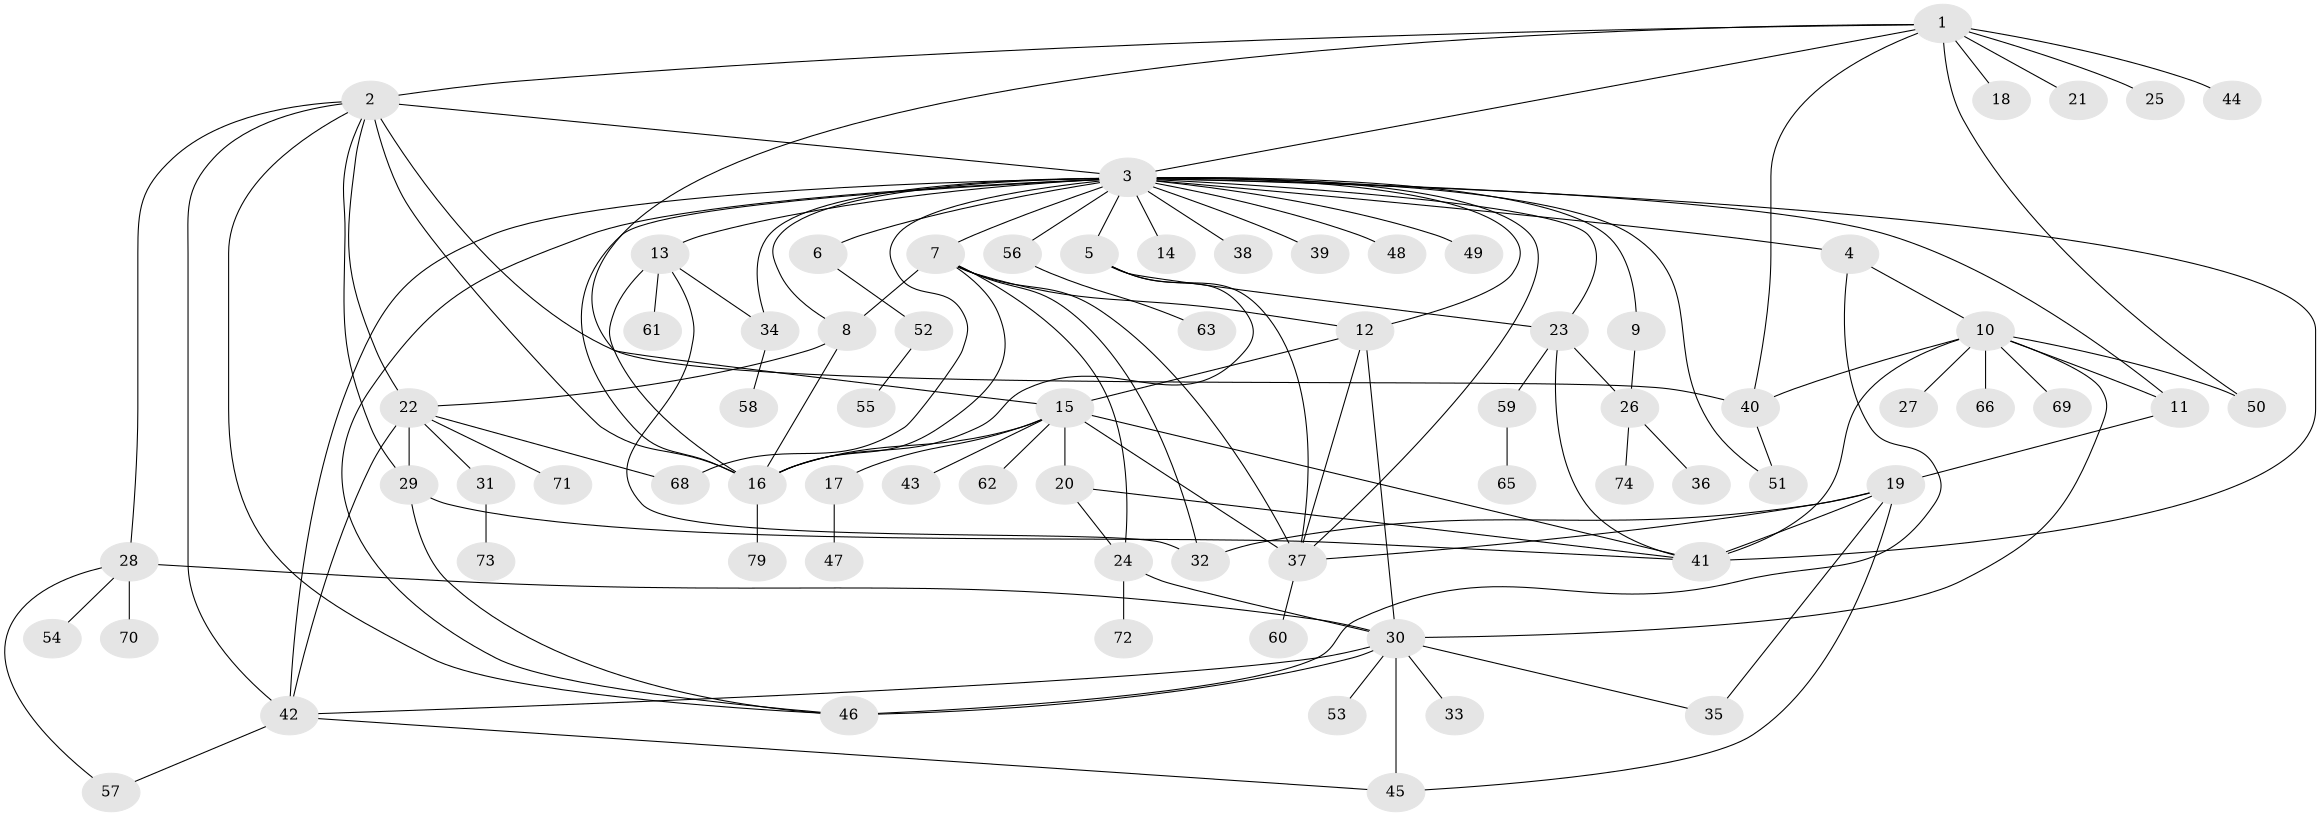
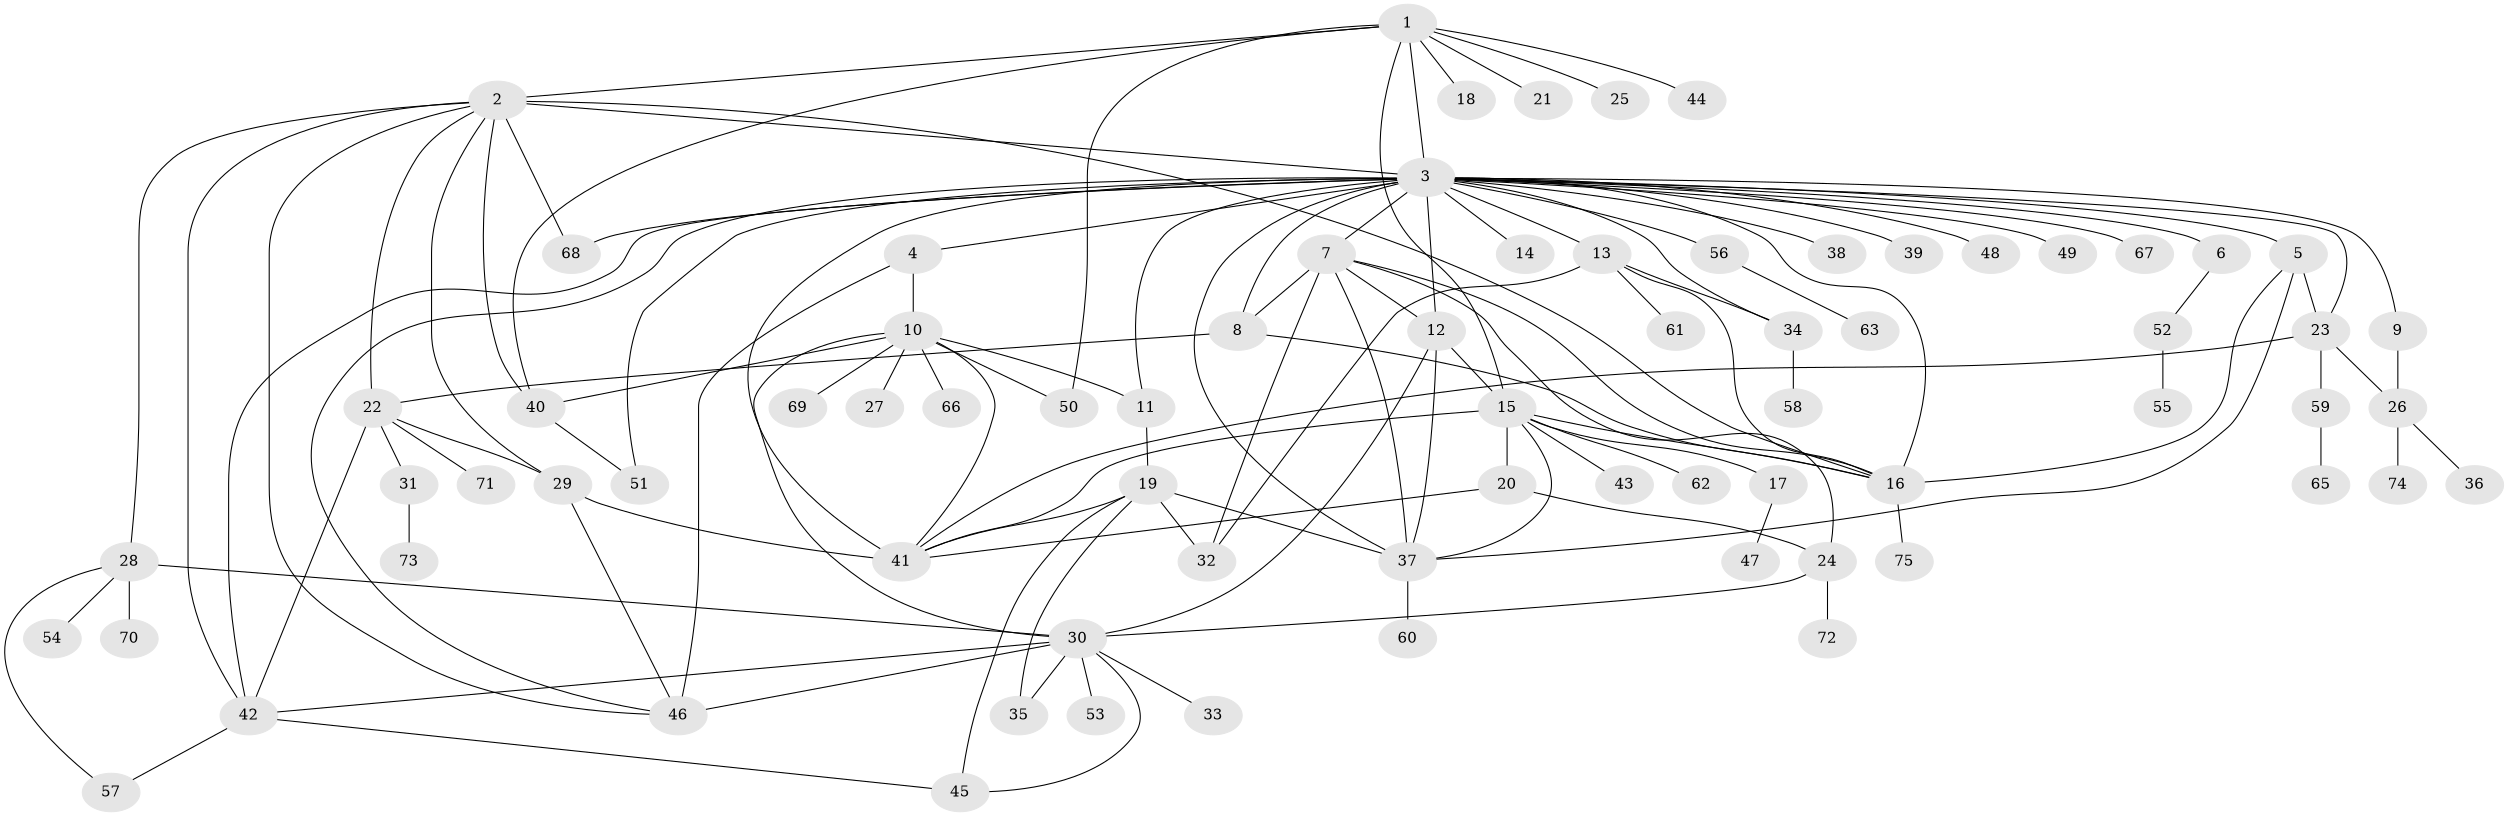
none -> (2145, 254)
(545, 446) -> (535, 177)
(757, 562) -> (1904, 562)
